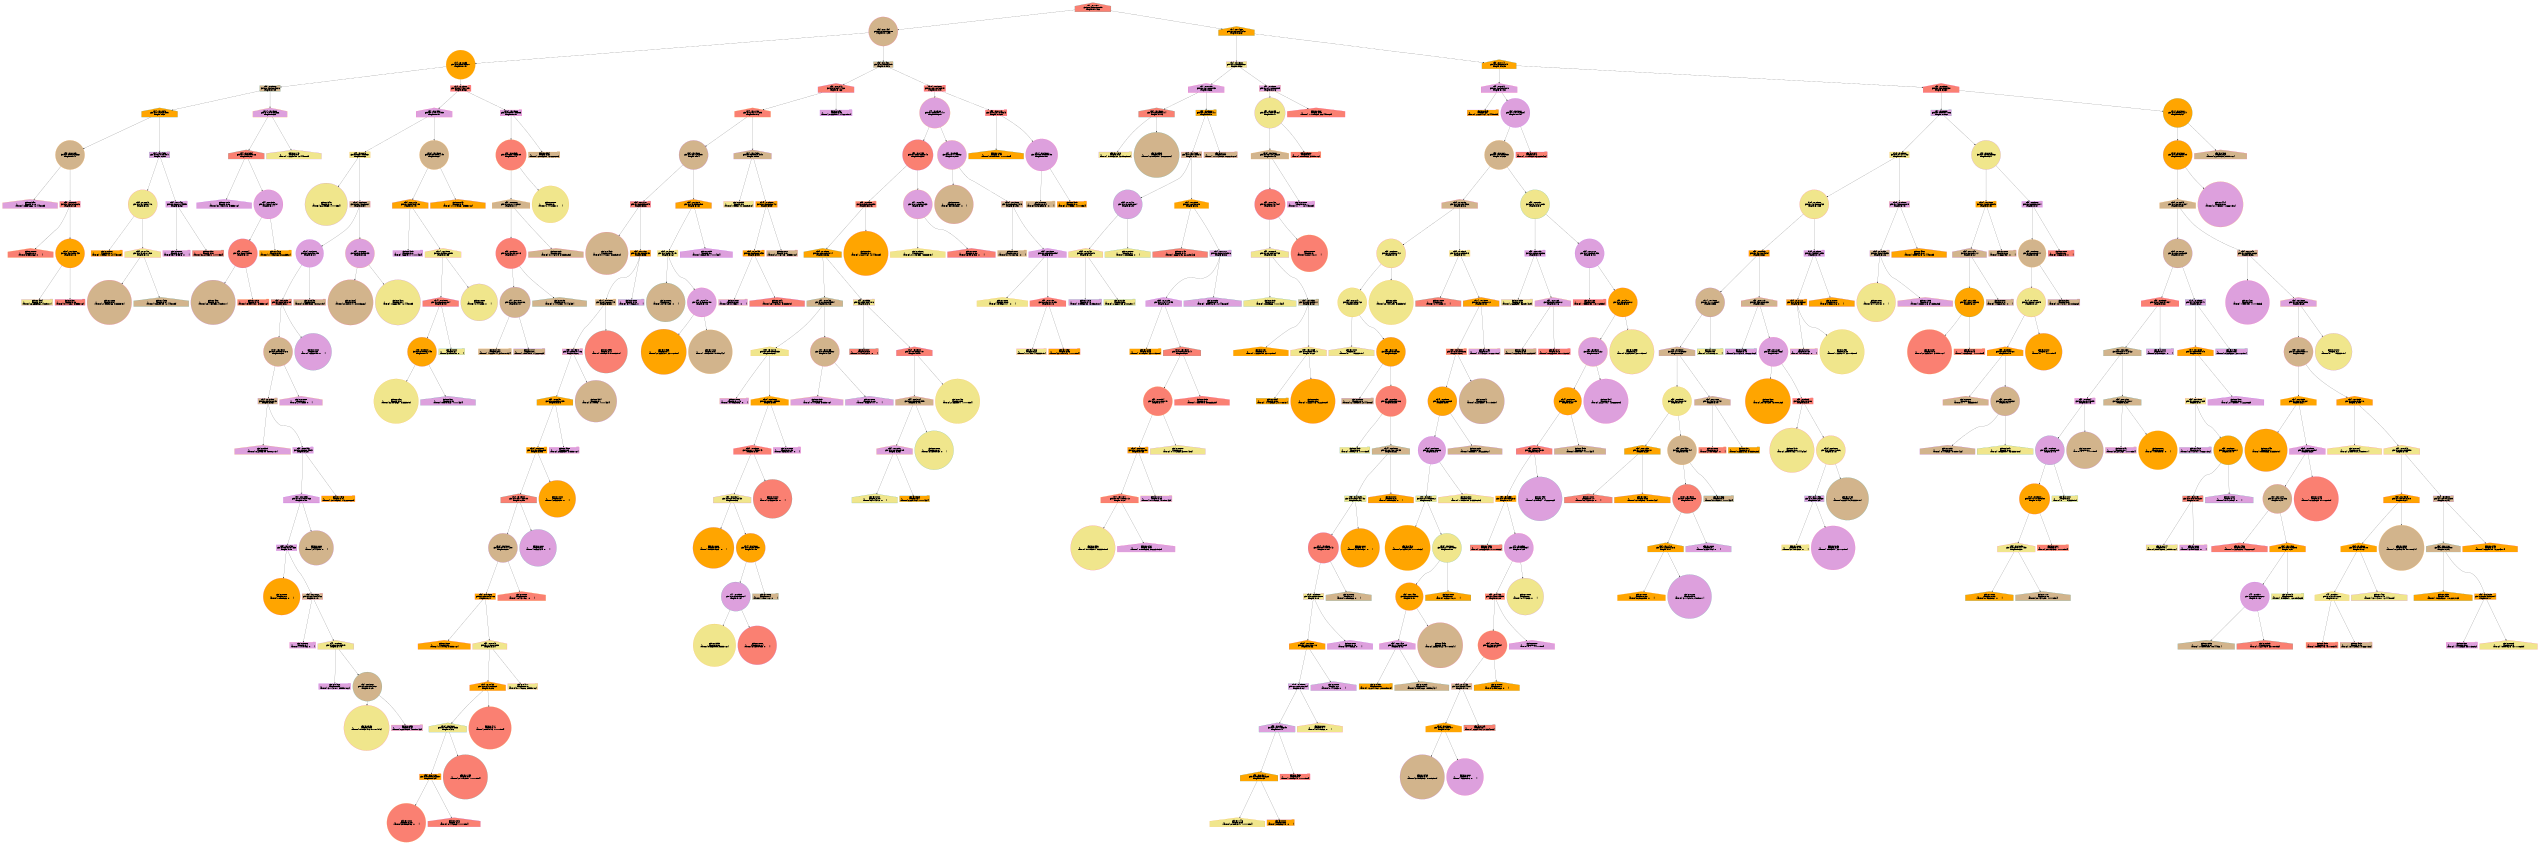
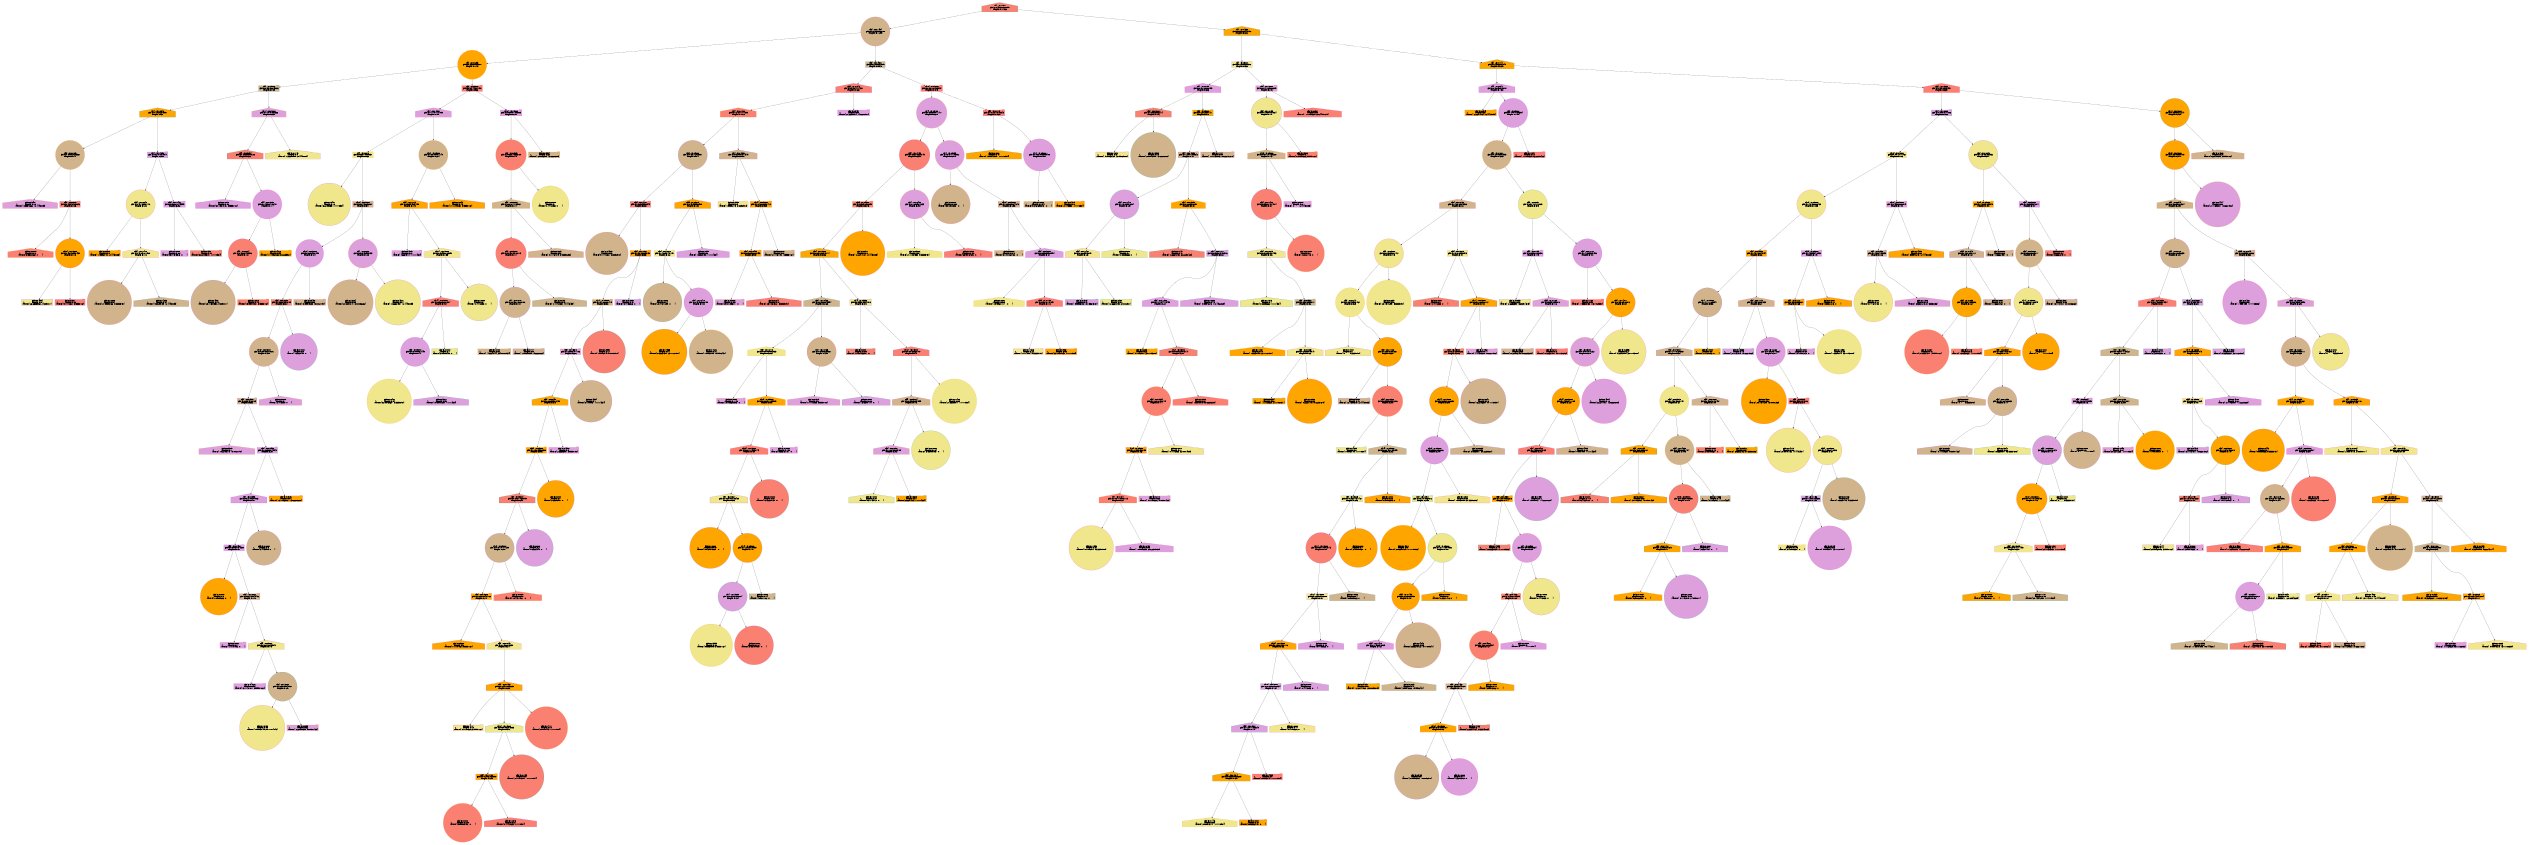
(422, 352) -> (415, 352)
(1710, 352) -> (1707, 352)
(506, 666) -> (484, 706)
